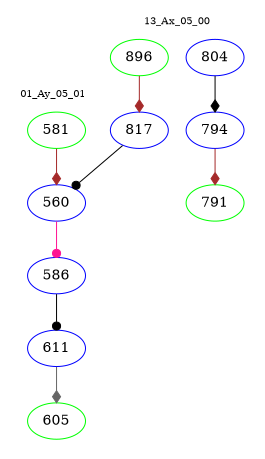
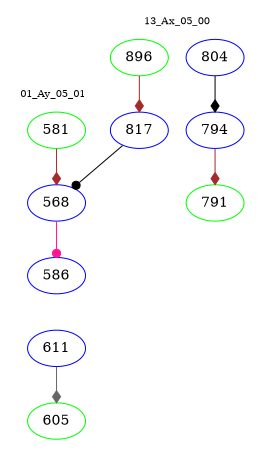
(57, 203) -> (57, 203)
(57, 308) -> none
